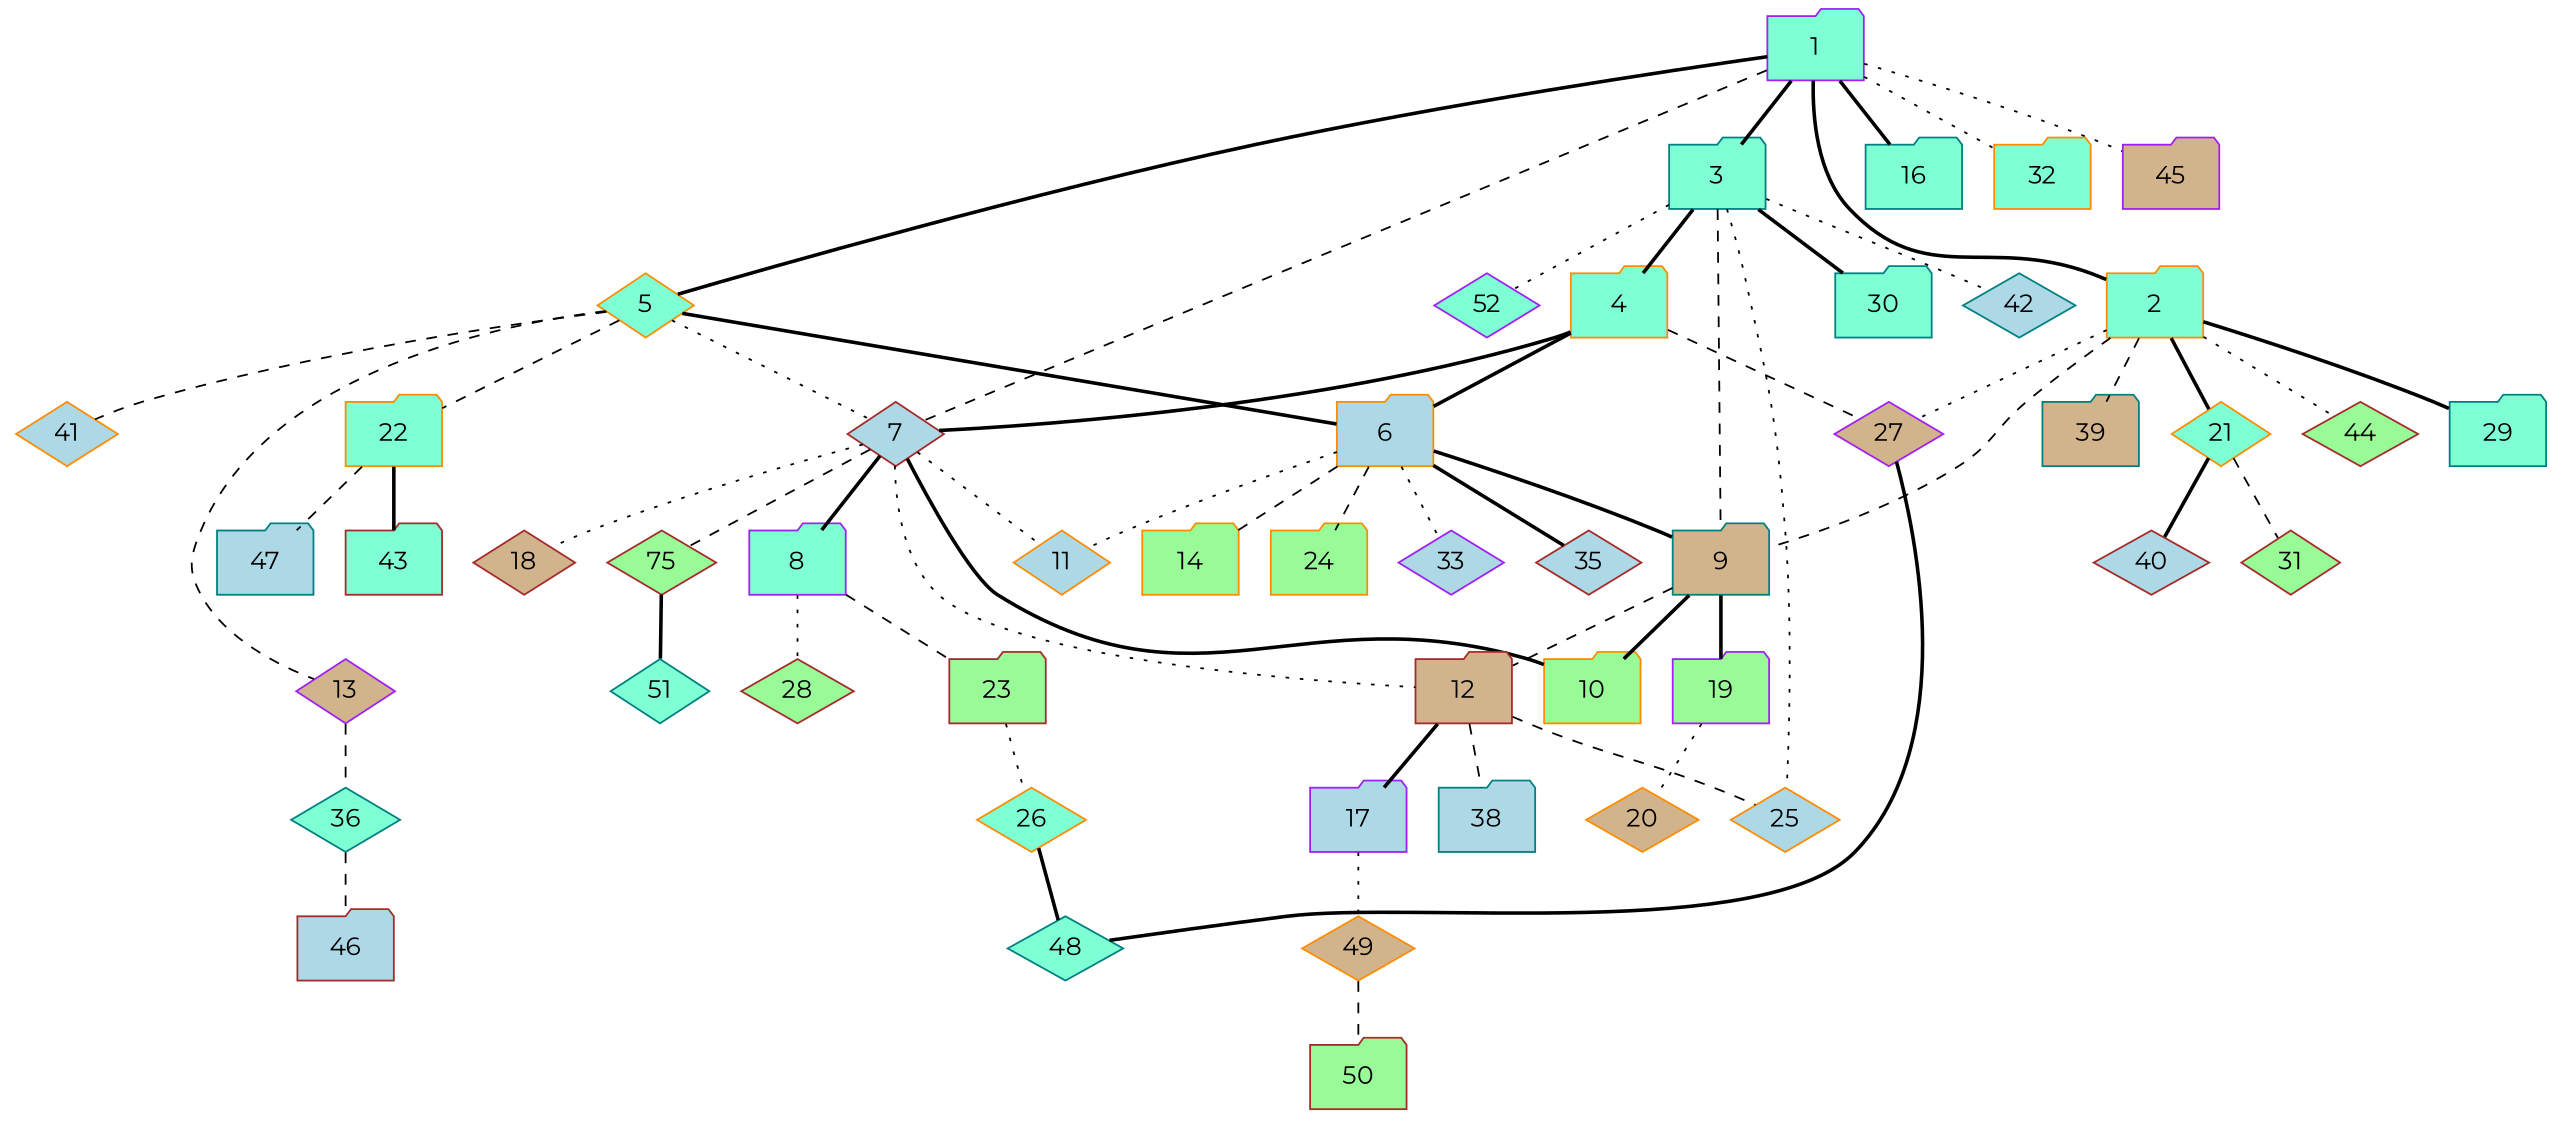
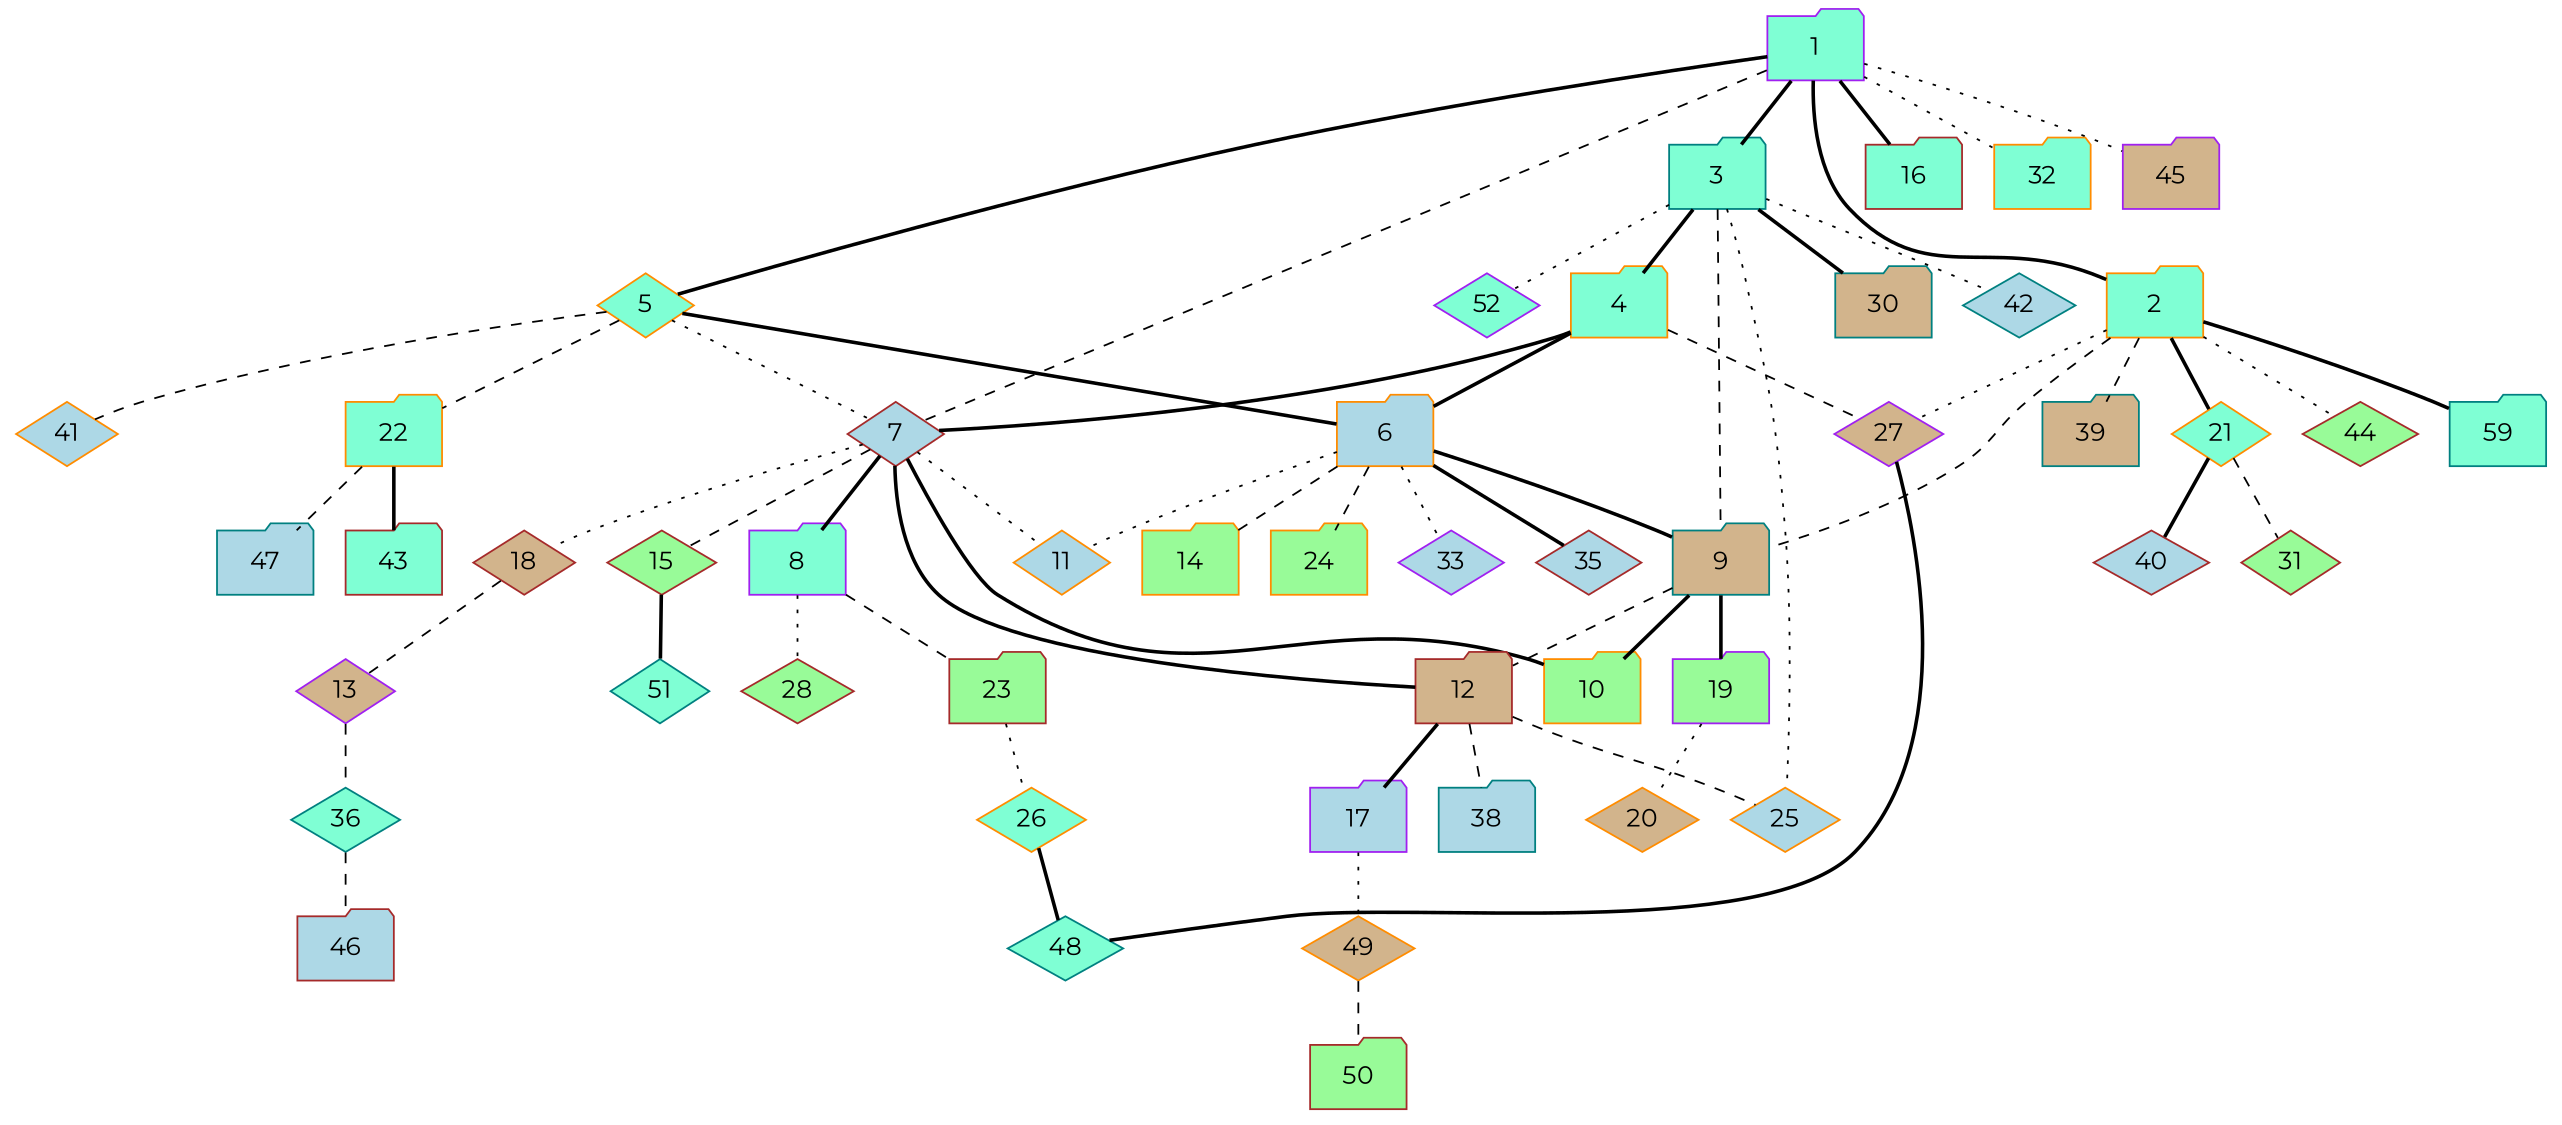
(1914, 177) -> (1914, 177)
(1883, 305) -> (1883, 305)
(284, 426) -> (435, 627)
(2498, 434) -> (2498, 434)
(662, 563) -> (662, 563)
(1102, 653) -> (1102, 653)
